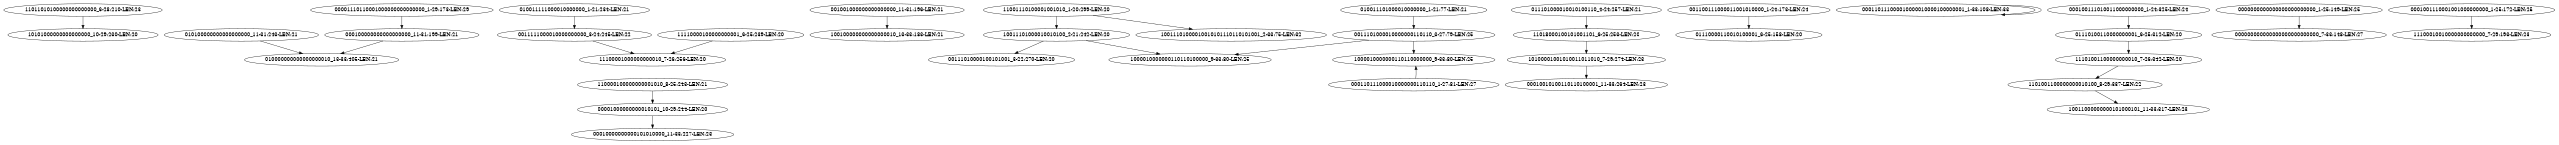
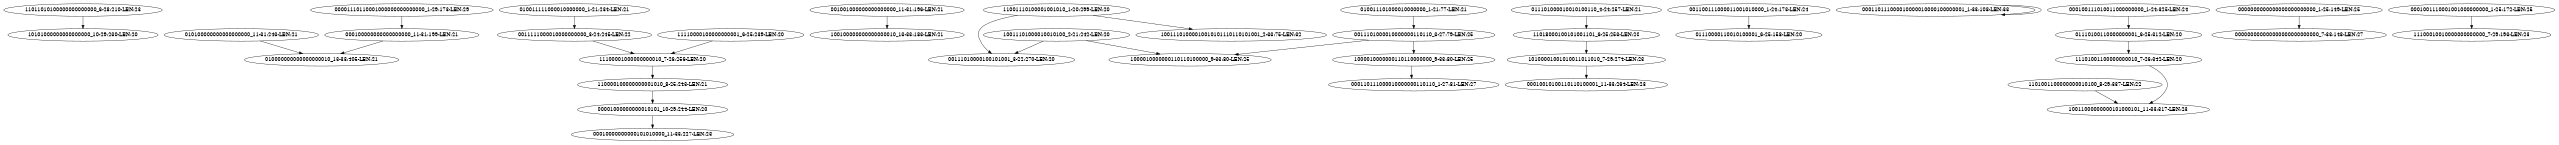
(1057, 21) -> (986, 25)
none -> (653, 71)
(2108, 71) -> (2167, 83)
(1416, 74) -> (1411, 71)
